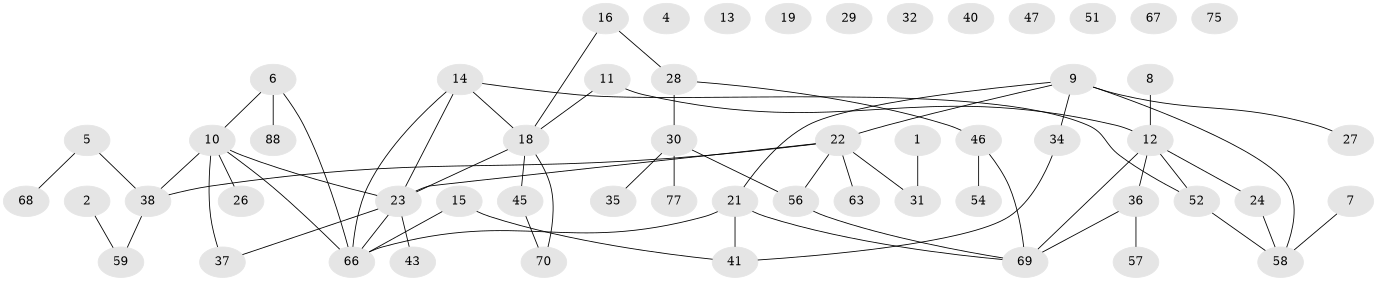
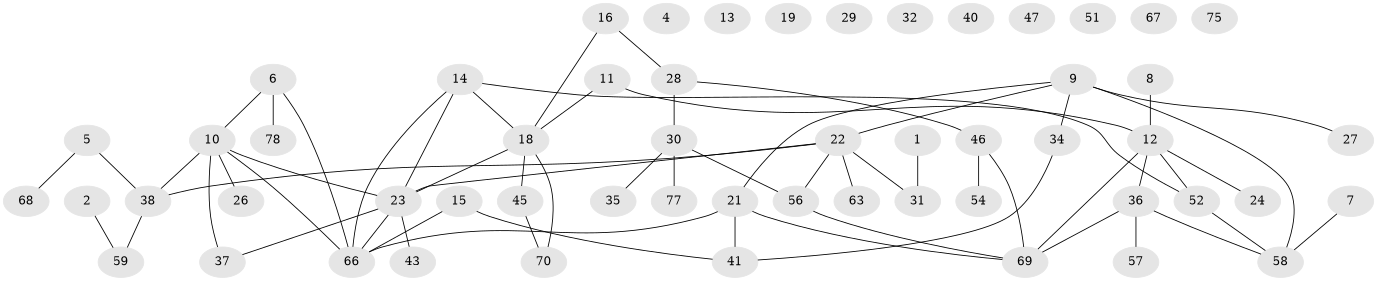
(273, 140) -> (273, 140)
(1269, 232) -> (1207, 233)
